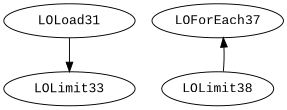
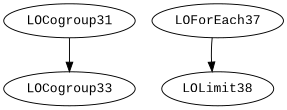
(69, 21) -> (69, 21)
(224, 59) -> (211, 50)
(69, 89) -> (69, 89)
